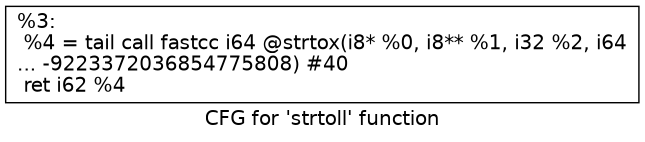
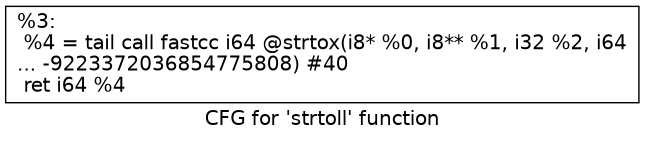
(72, 86) -> (72, 86)
